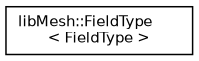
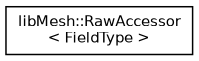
(99, 31) -> (99, 31)
